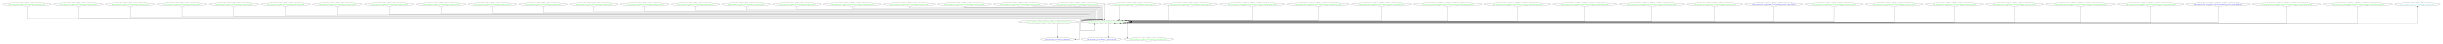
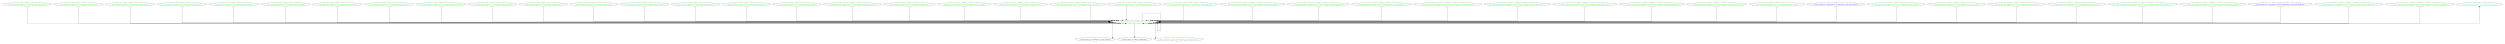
(1058, 30) -> (1446, 21)
